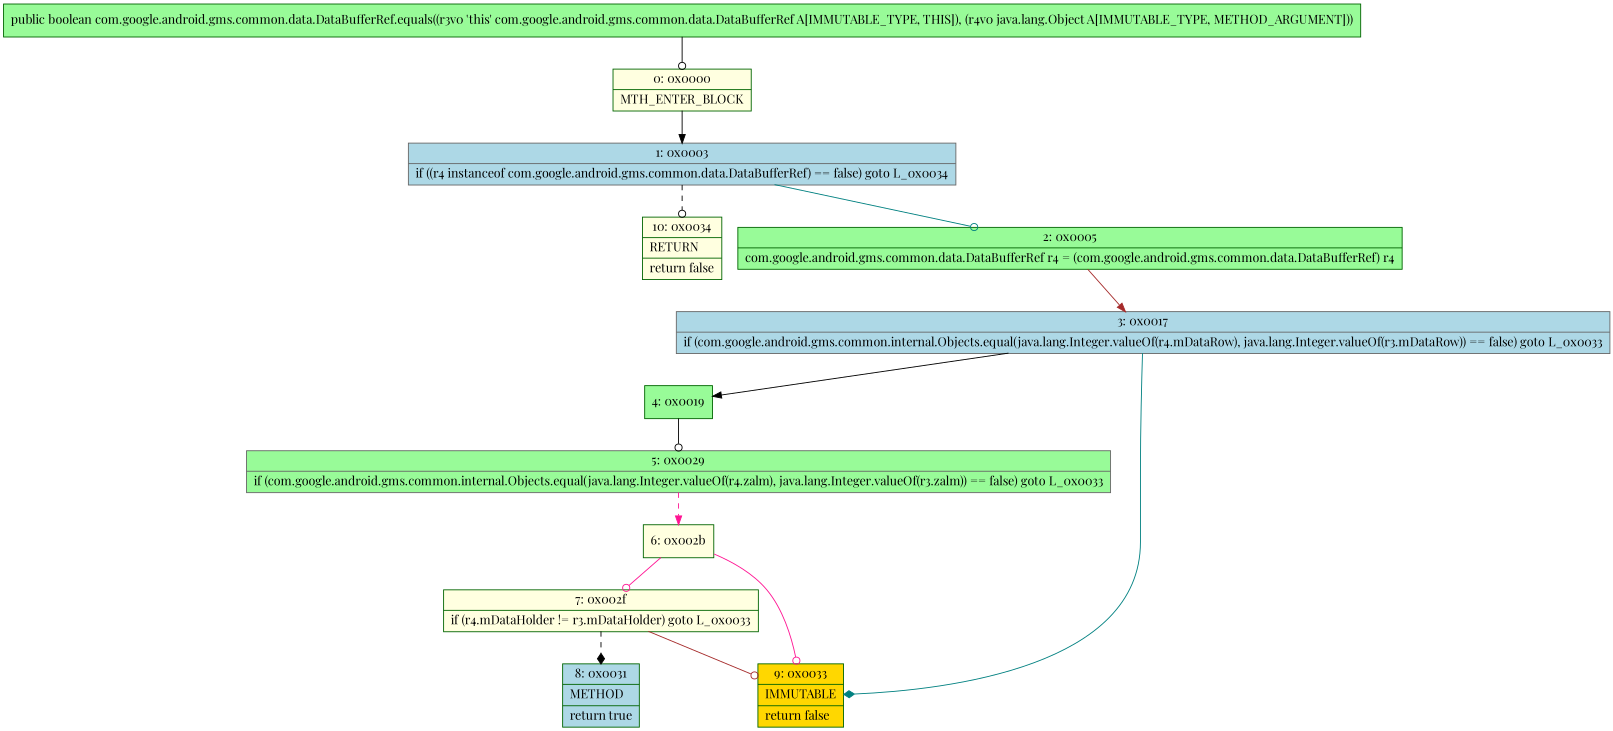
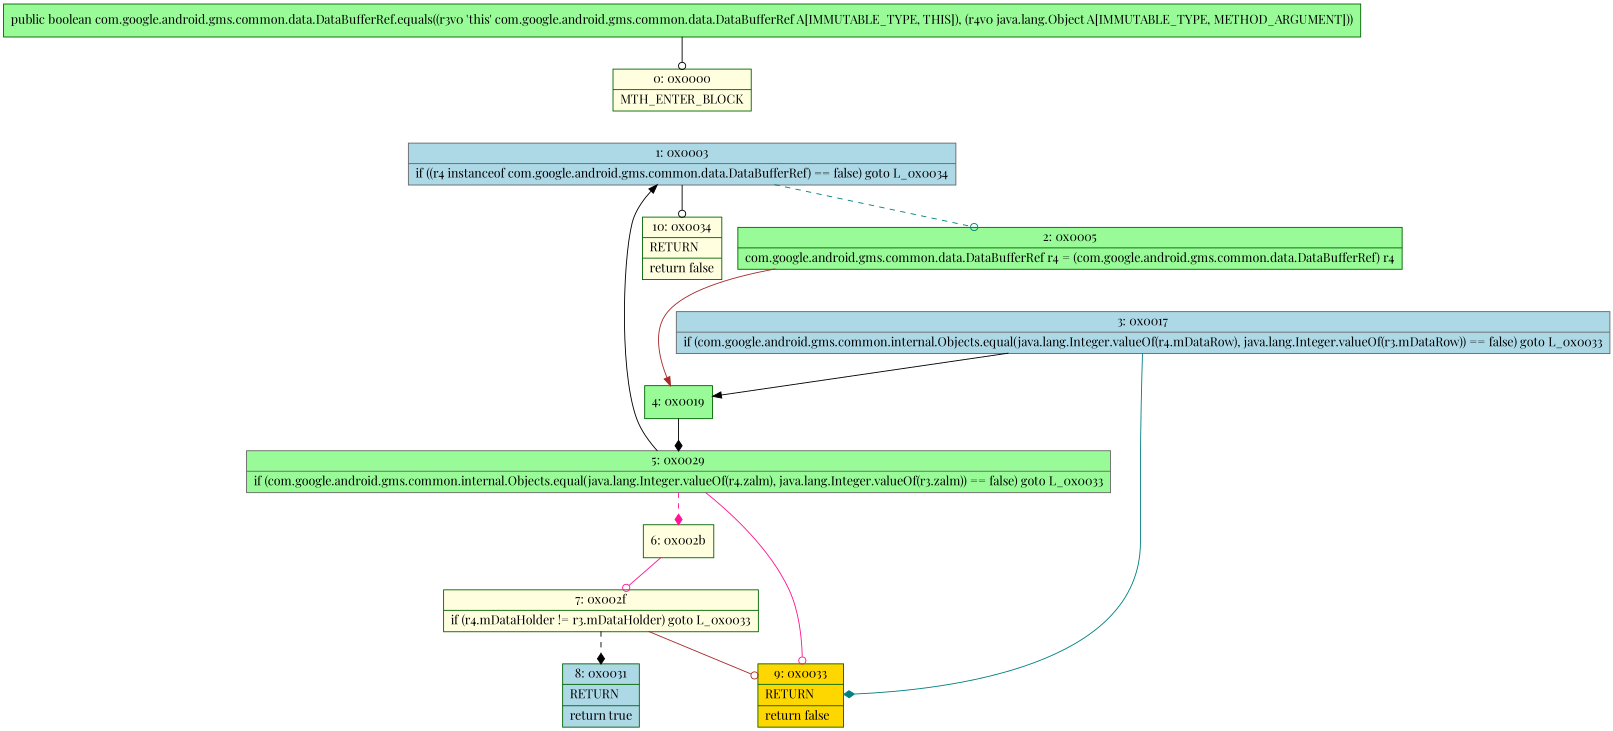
(682, 123) -> (625, 322)
(682, 198) -> (682, 198)
(872, 205) -> (872, 205)
(1104, 287) -> (687, 297)
(679, 431) -> (679, 431)
(679, 504) -> (679, 504)
(770, 594) -> (774, 564)
(597, 695) -> (594, 695)
(801, 695) -> (790, 695)
